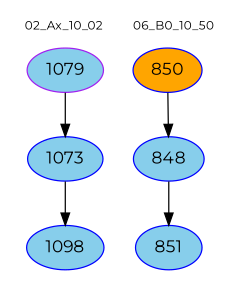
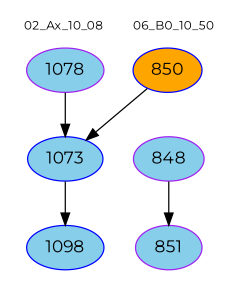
(64, 26) -> (64, 26)
(65, 70) -> (65, 70)
(168, 109) -> (131, 103)
(169, 159) -> (169, 159)
(169, 248) -> (169, 248)
